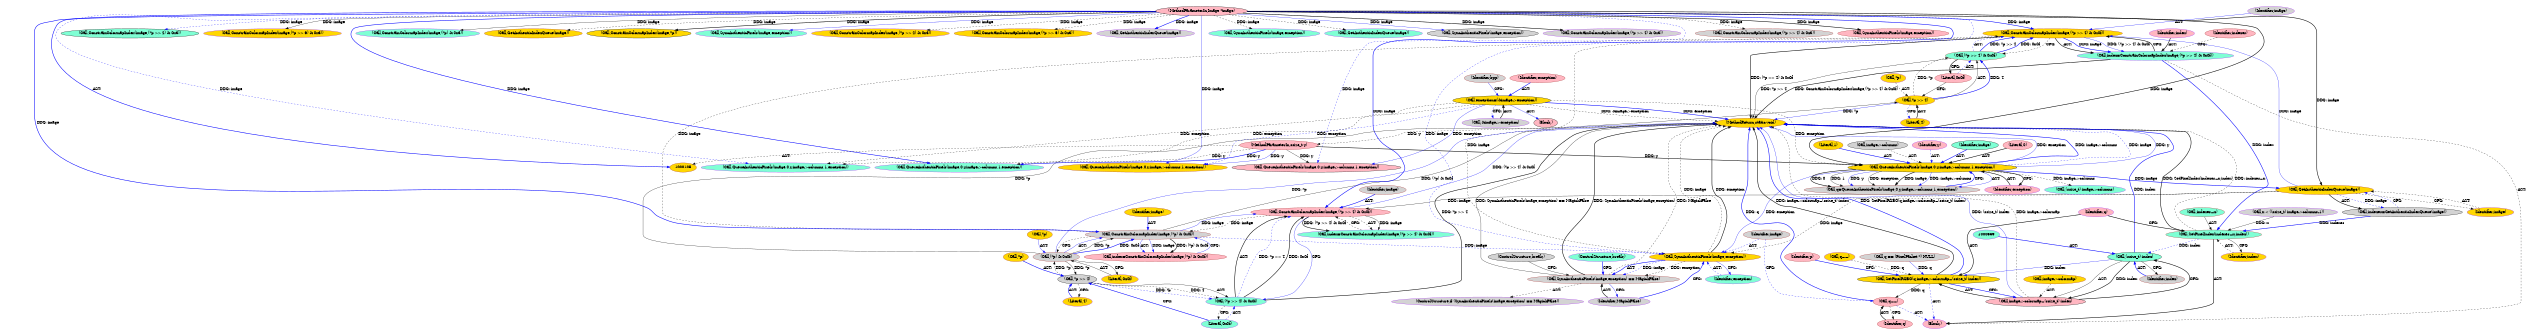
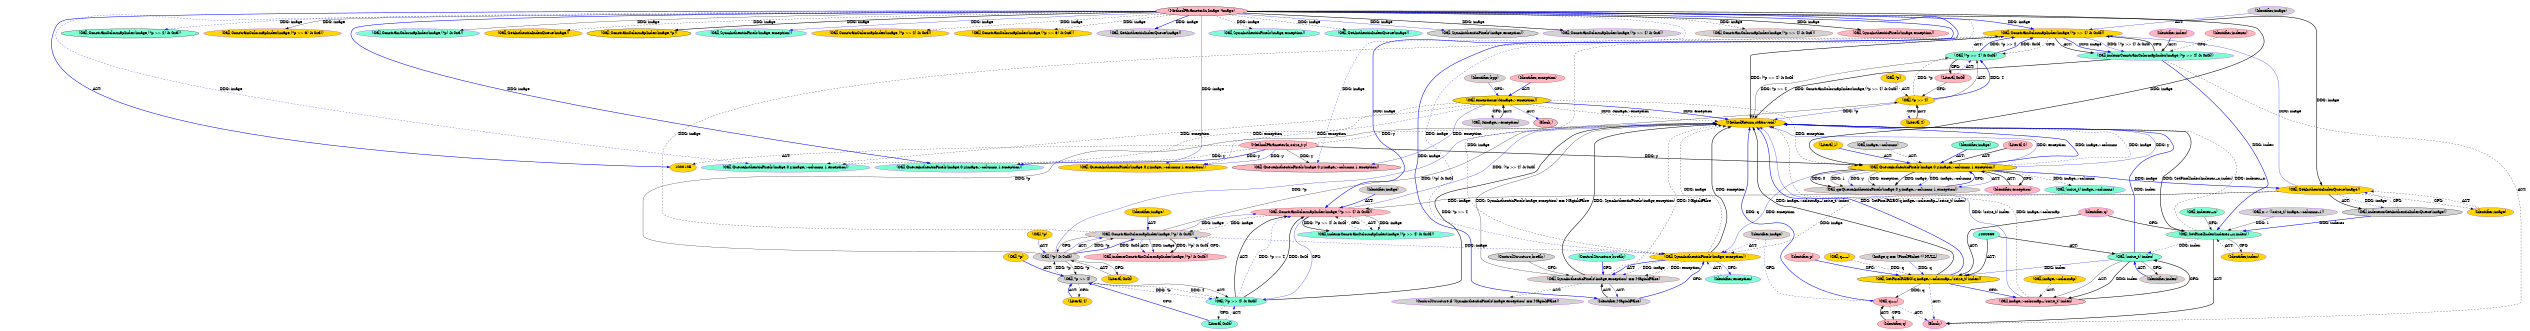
(34, 58) -> (1893, 20)
(1492, 110) -> (1492, 110)
(1468, 130) -> (1464, 130)
(1930, 145) -> none
(2214, 223) -> (2214, 223)
(2262, 223) -> (2262, 223)
(1073, 240) -> (1073, 240)
(2055, 245) -> (2055, 245)
(1210, 246) -> (1210, 246)
(1905, 257) -> (1905, 257)
(1621, 290) -> (1621, 290)
(1970, 294) -> (1985, 261)
